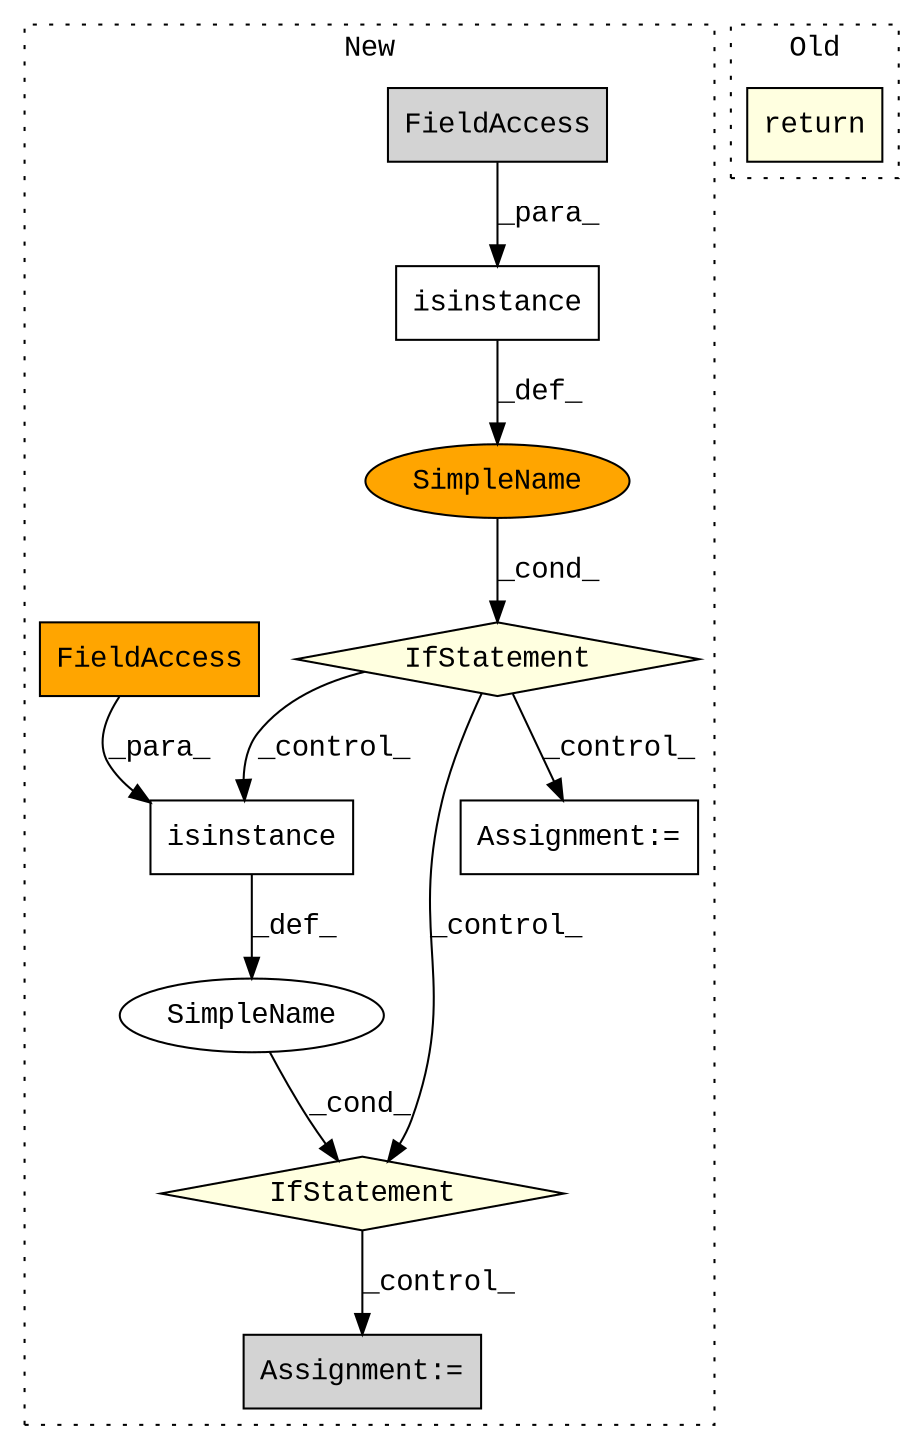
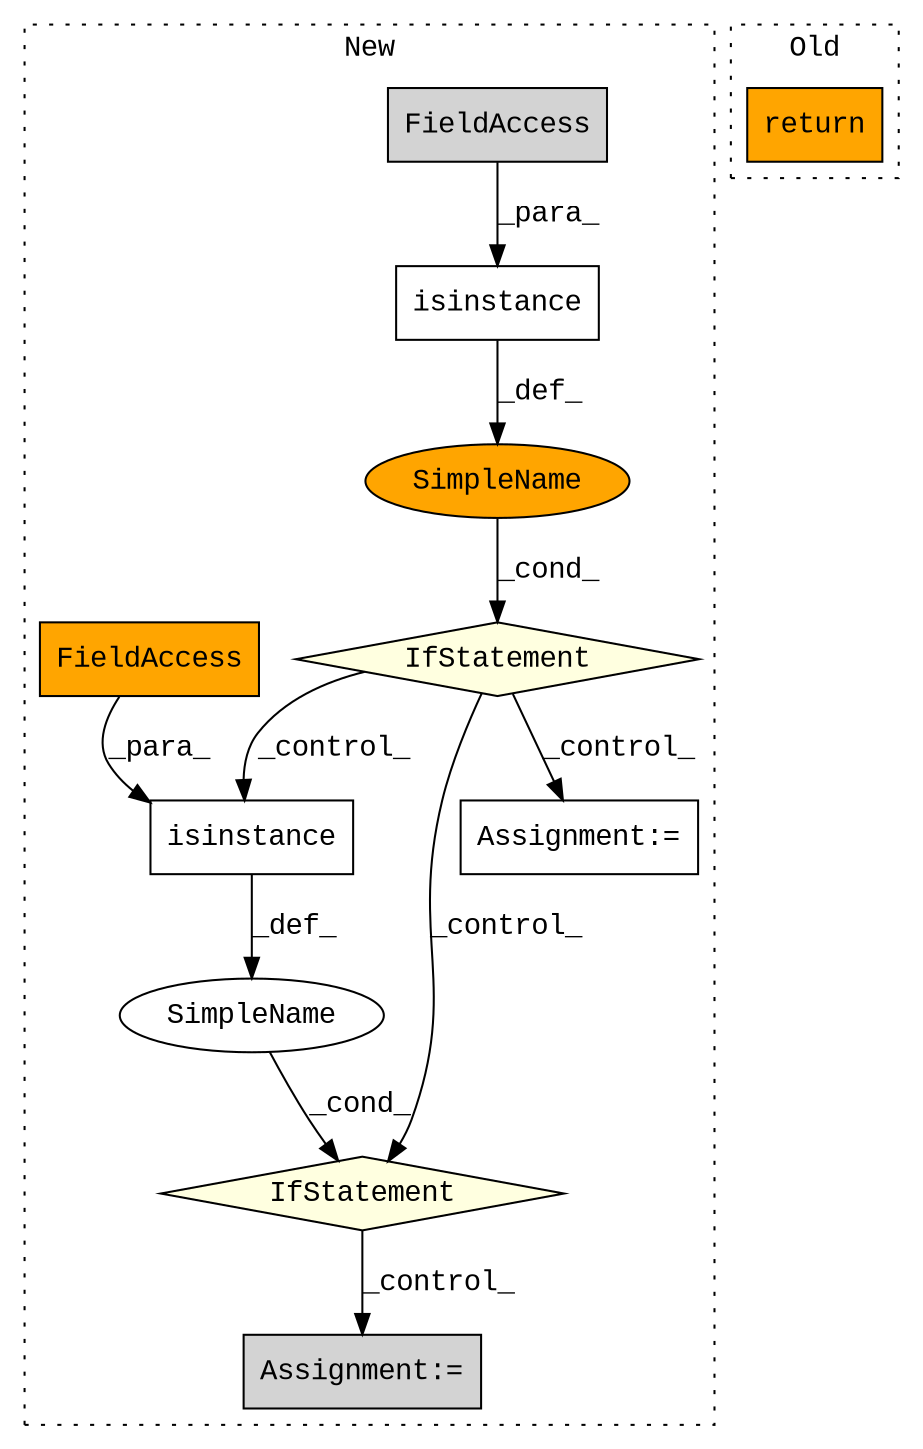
(815, 125) -> (815, 125)
